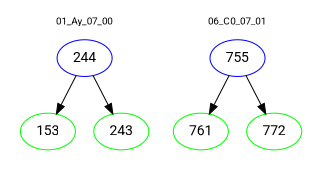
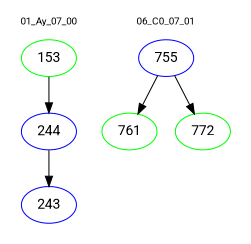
(69, 90) -> (49, 90)
(121, 132) -> (49, 205)
